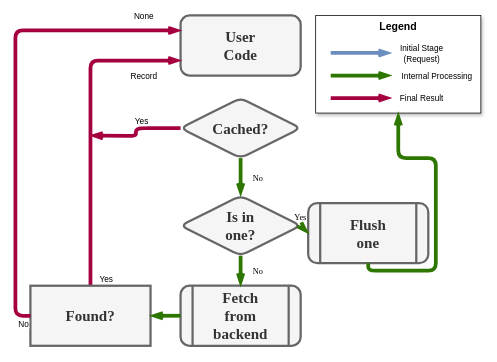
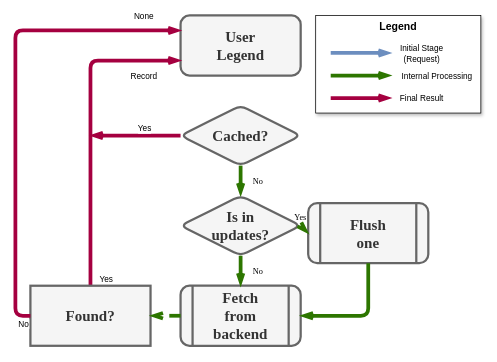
(240, 45) -> (240, 45)
(240, 128) -> (240, 135)
(435, 215) -> (362, 315)
(240, 225) -> (240, 225)
(165, 315) -> (165, 315)
